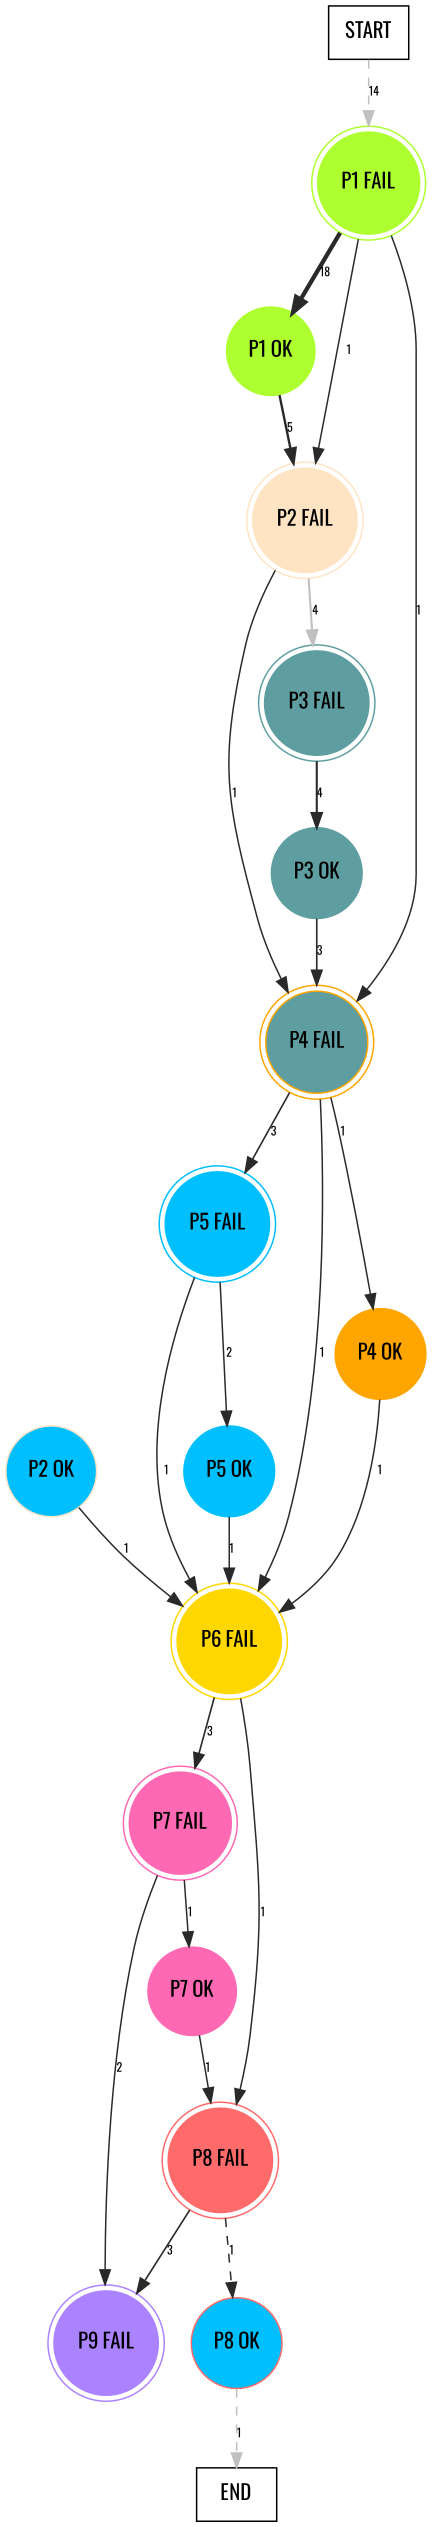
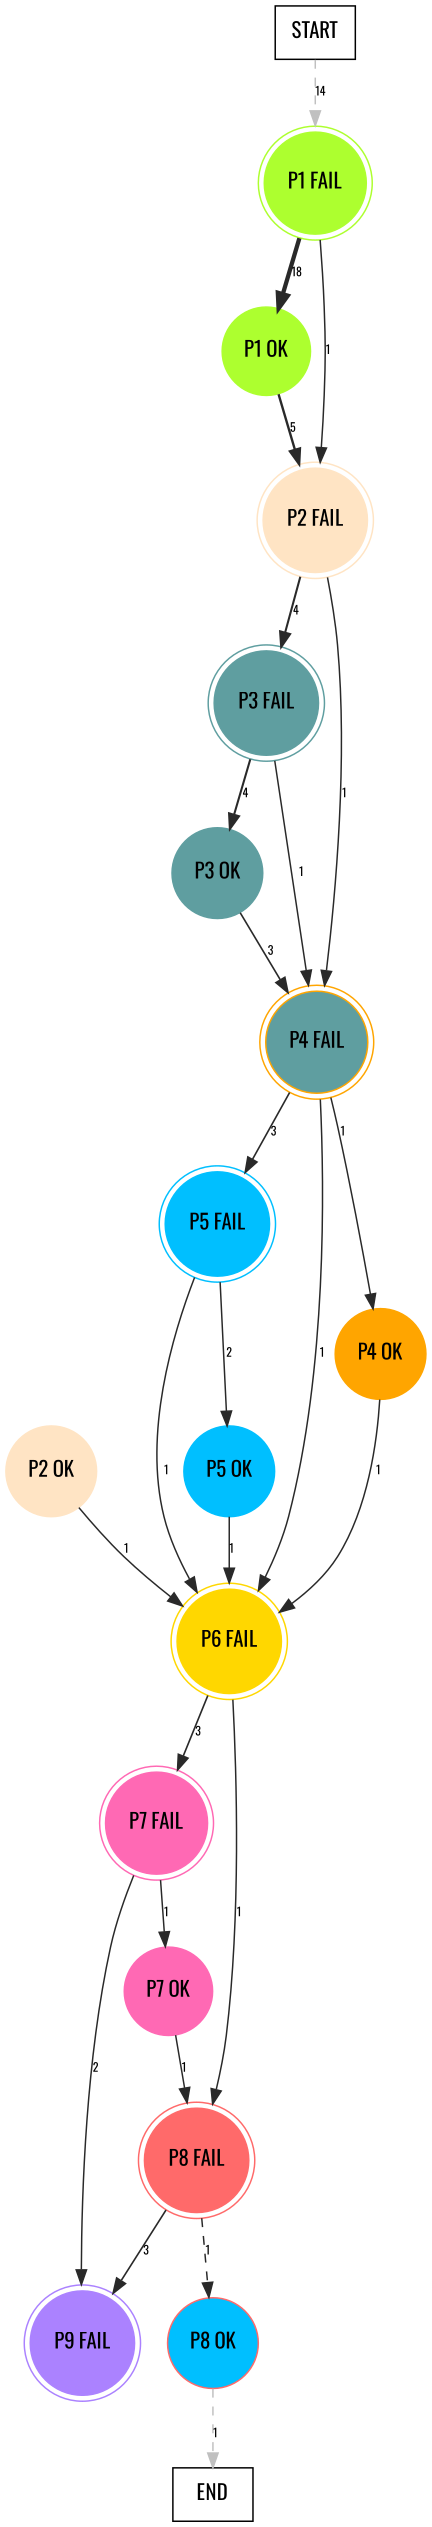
(310, 604) -> (293, 605)
(416, 617) -> (291, 866)
(51, 1471) -> (51, 1471)
